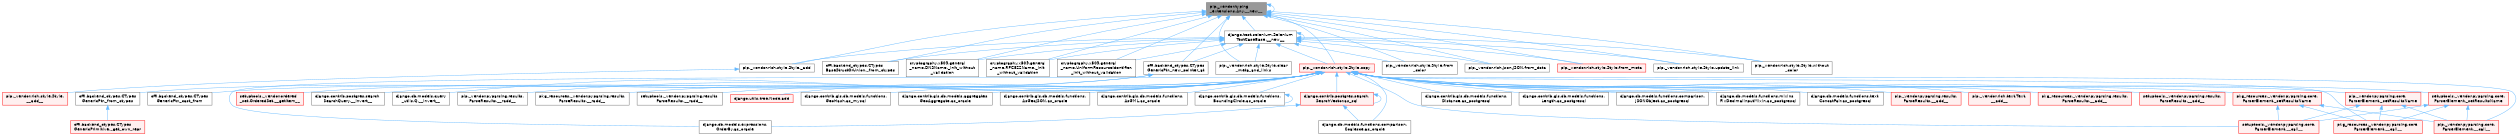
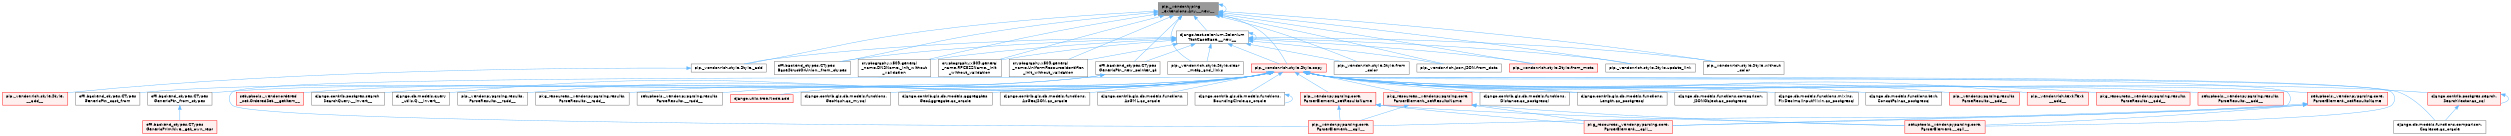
(735, 127) -> none
